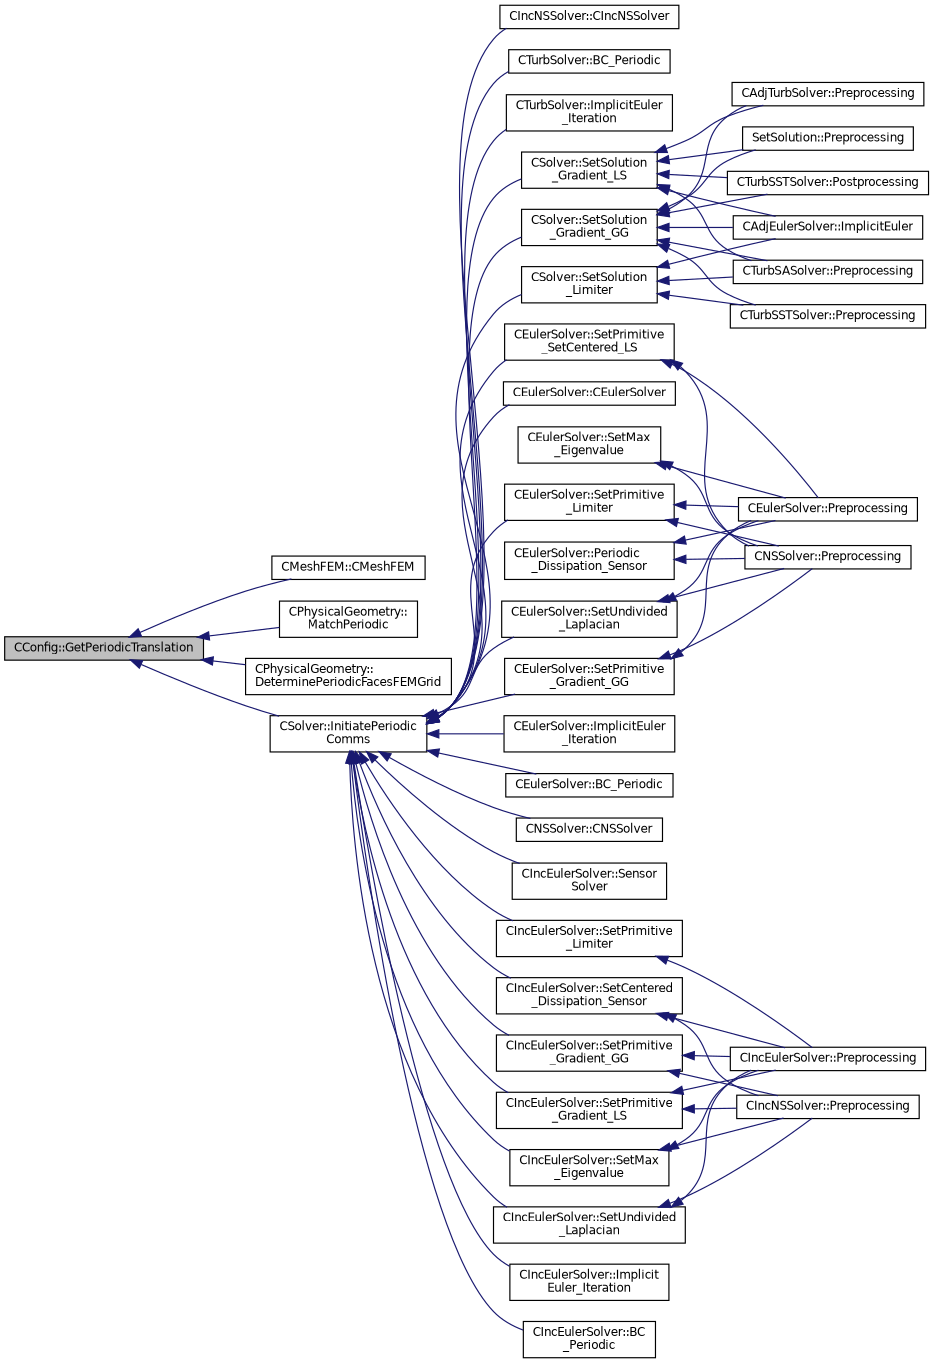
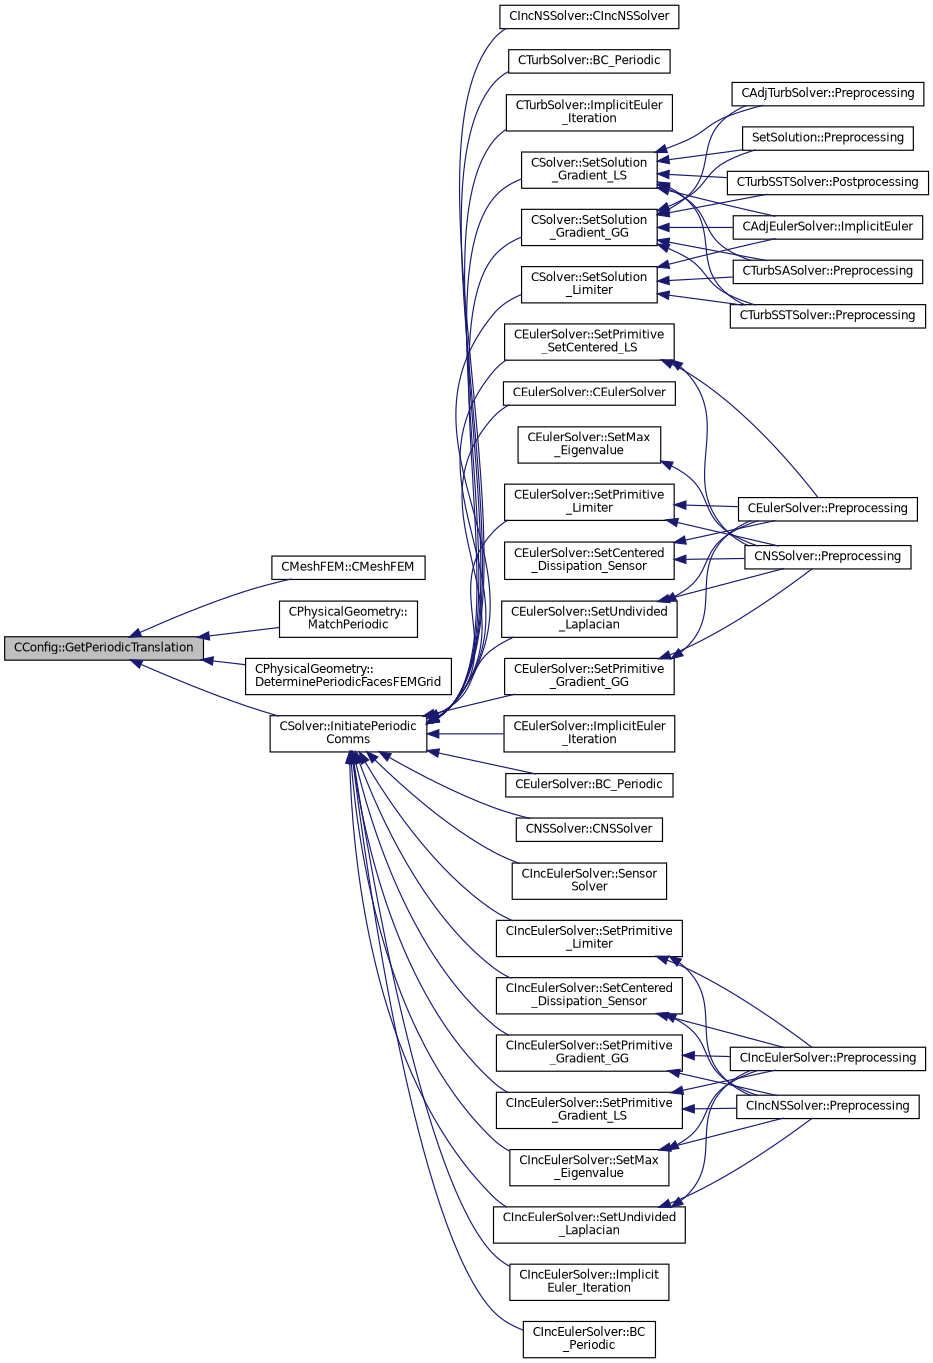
none -> (705, 240)
(726, 482) -> none
(589, 561) -> (589, 561)
none -> (707, 1035)
